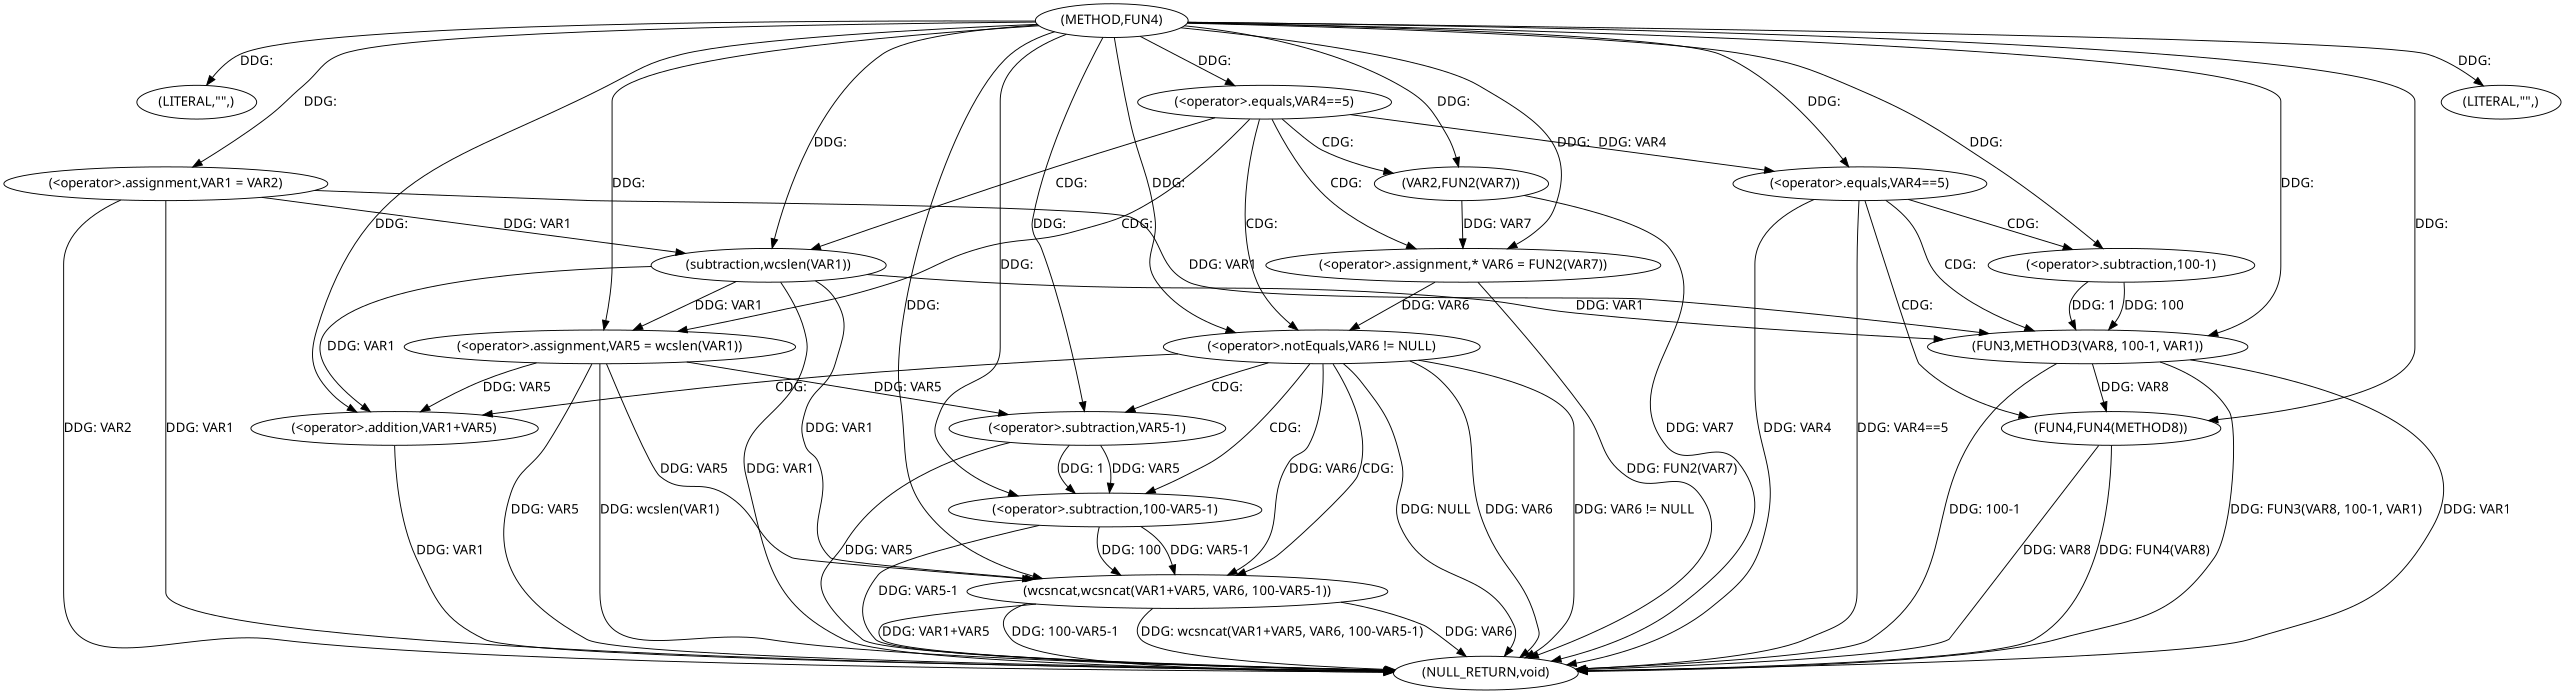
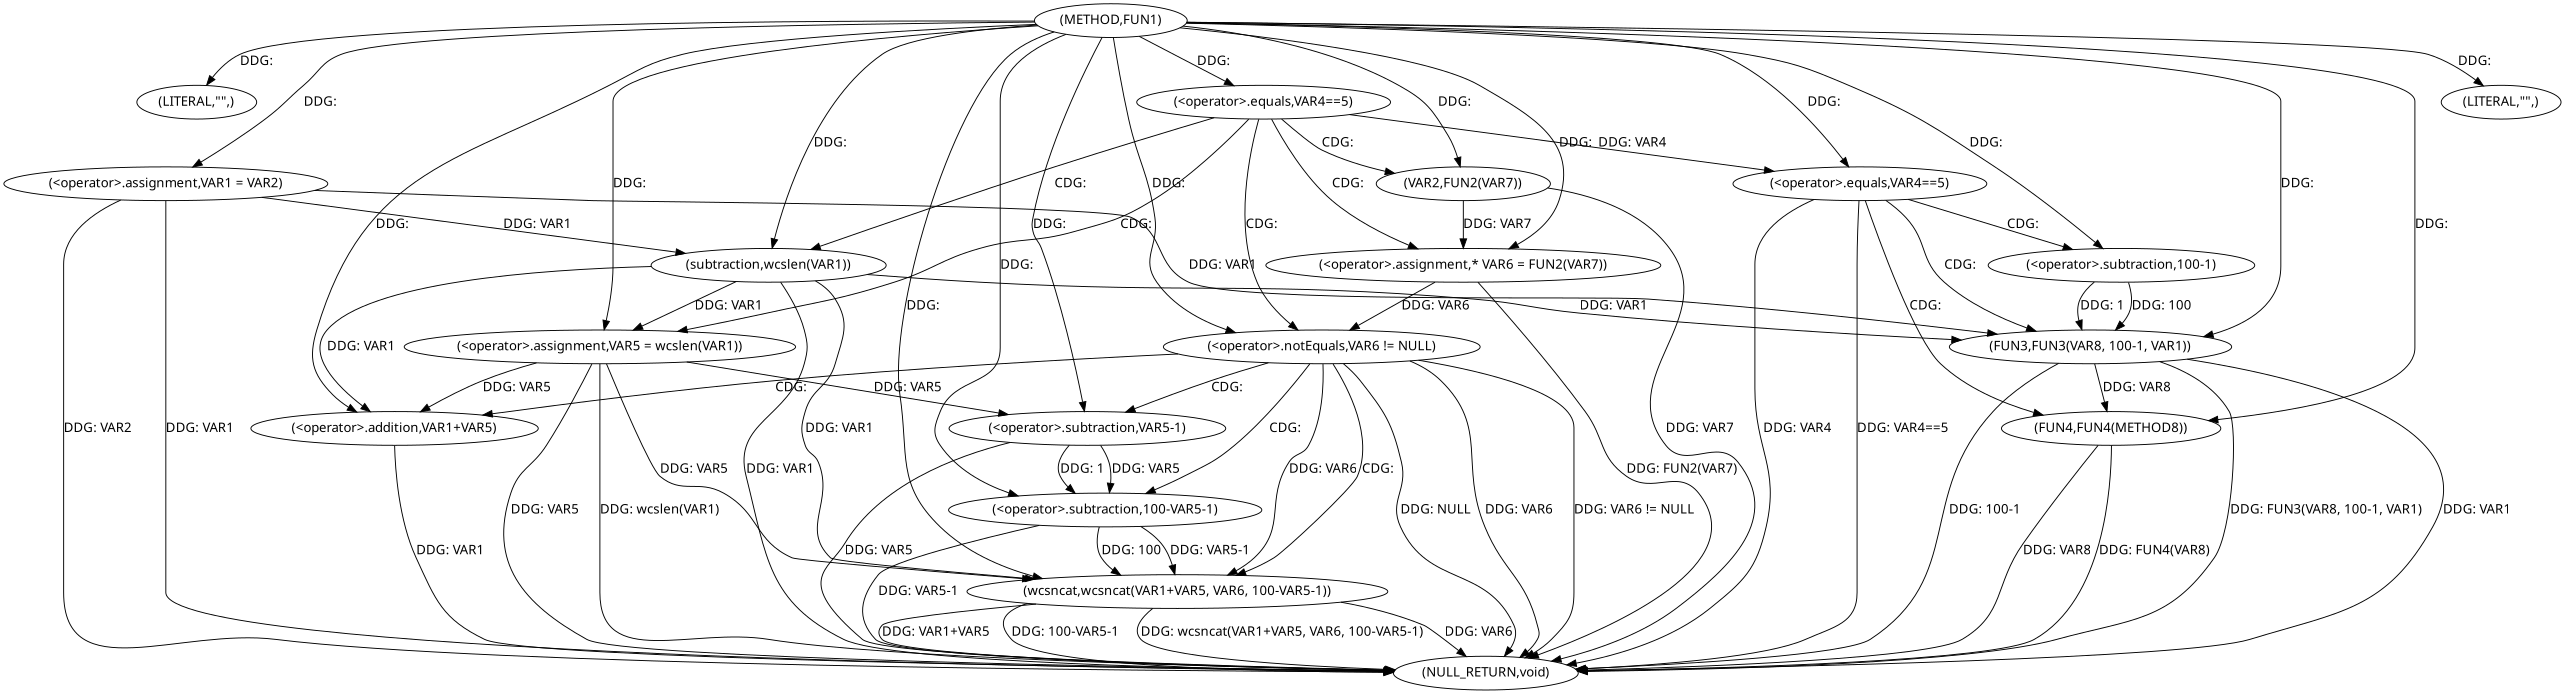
(1112, 21) -> (1111, 21)
(2088, 347) -> (2091, 347)
